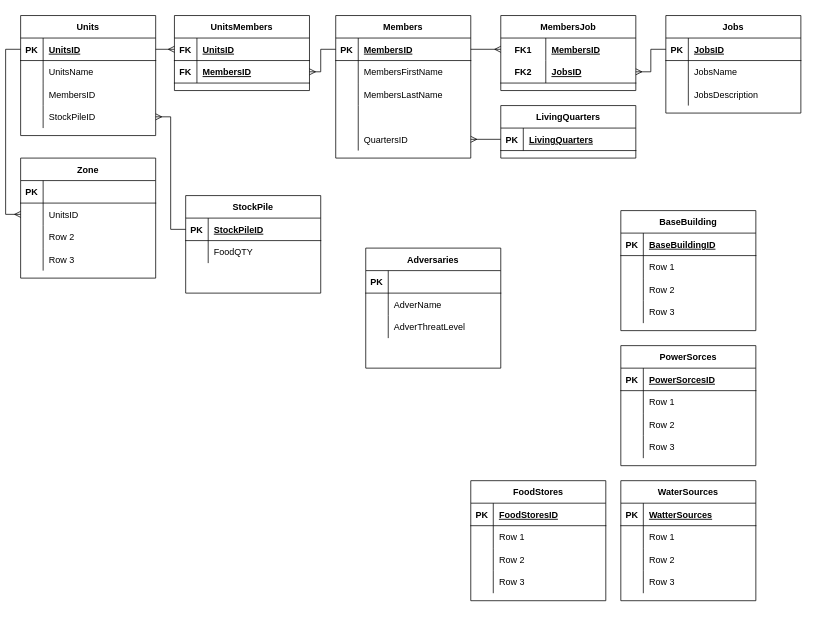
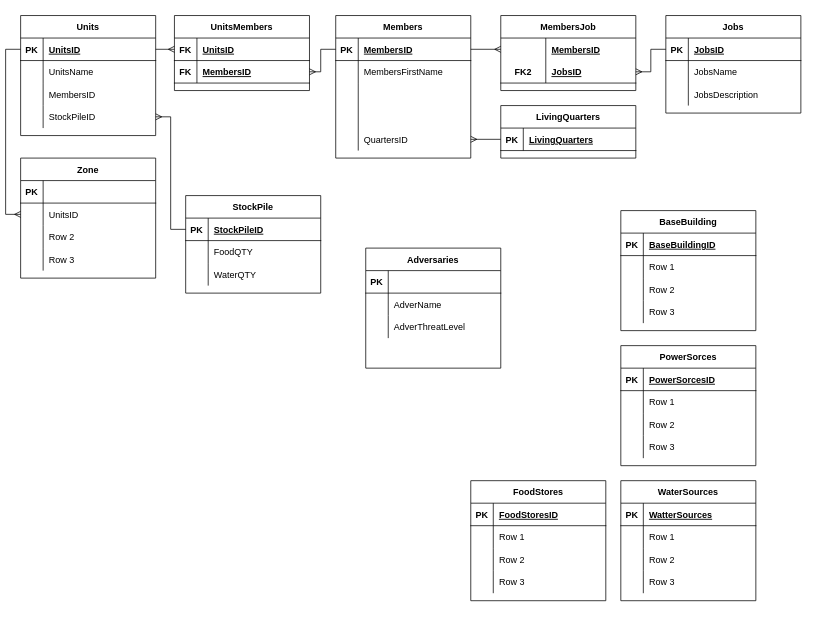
(523, 49) -> none
(414, 94) -> none
none -> (264, 274)
